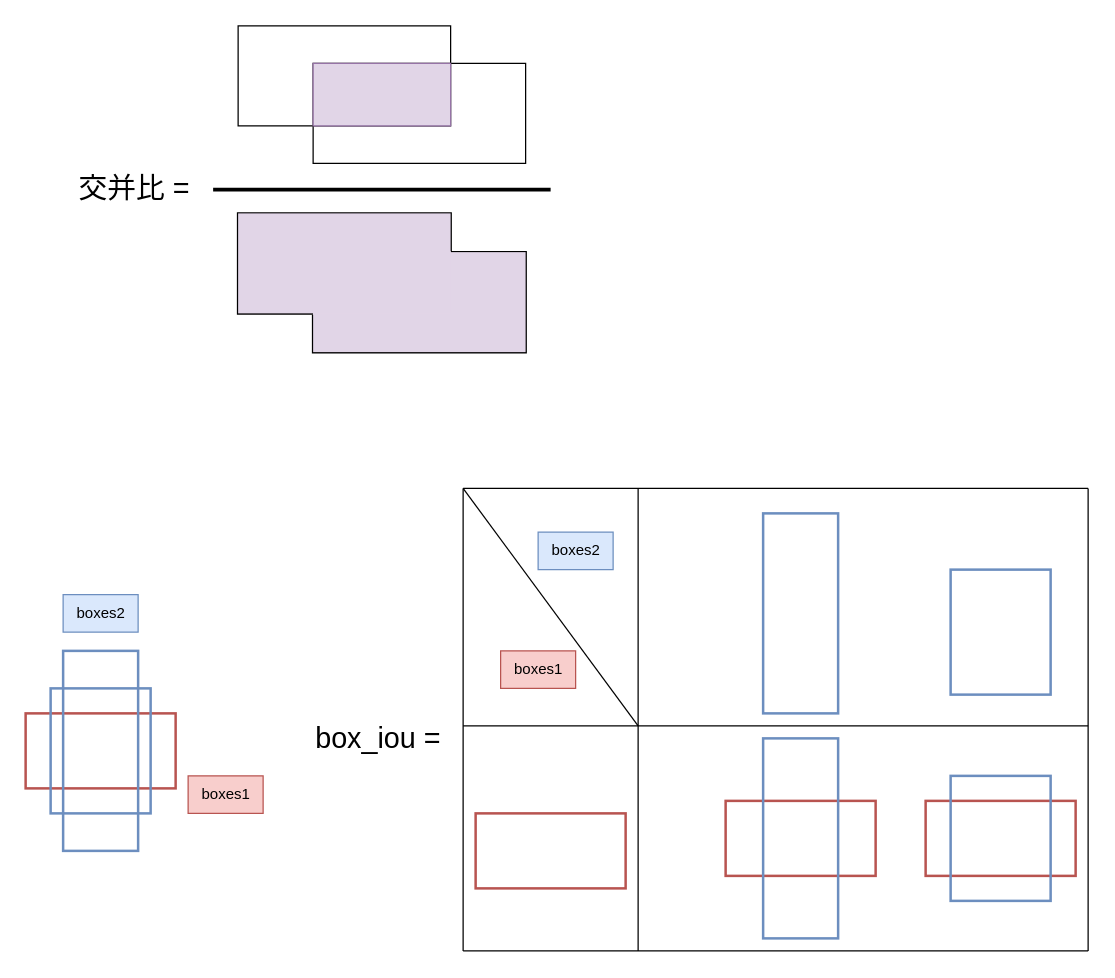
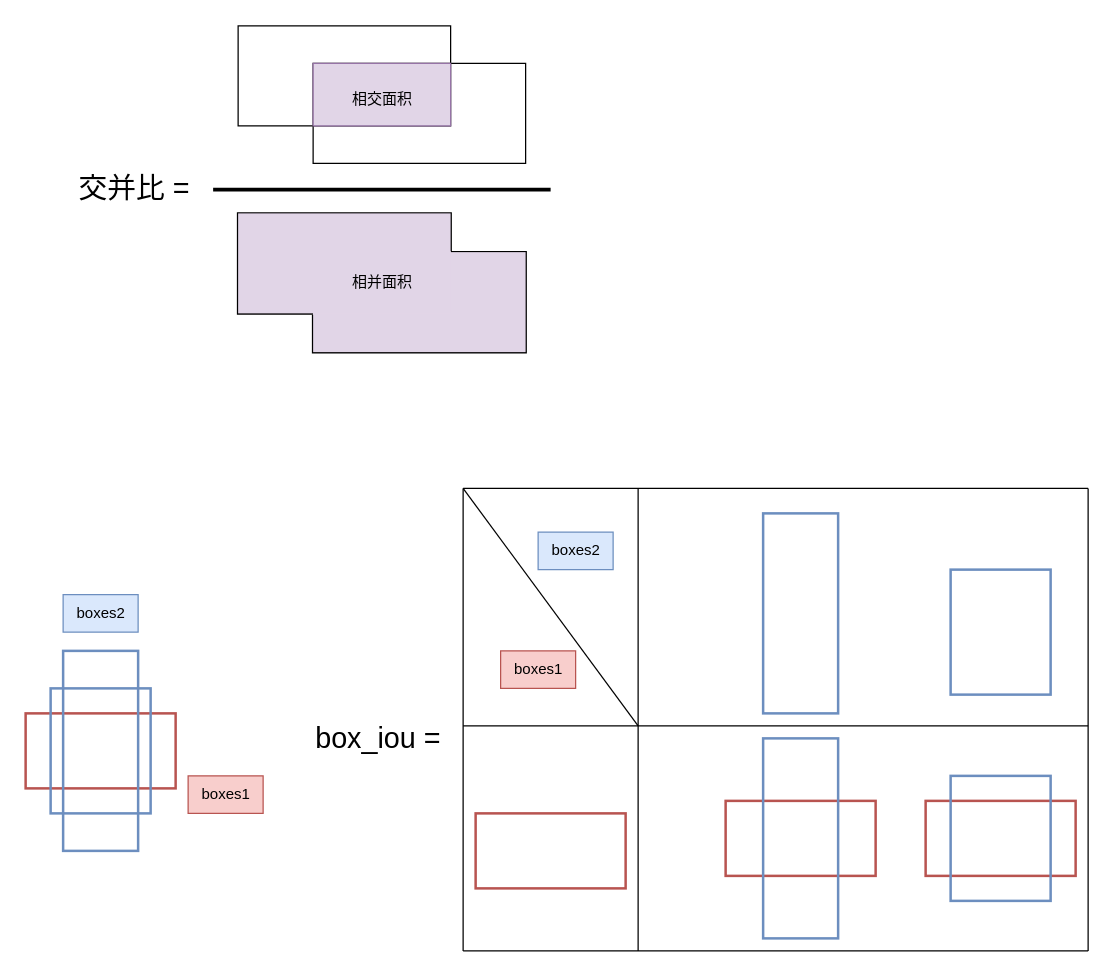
none -> (382, 94)
none -> (382, 277)
